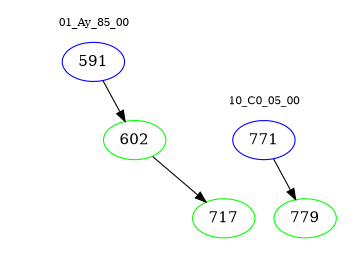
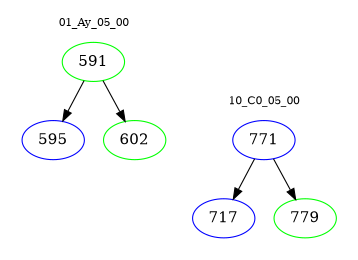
(94, 23) -> (94, 23)
(93, 62) -> (93, 62)
none -> (53, 140)
(175, 176) -> (247, 174)
(224, 218) -> (224, 218)
